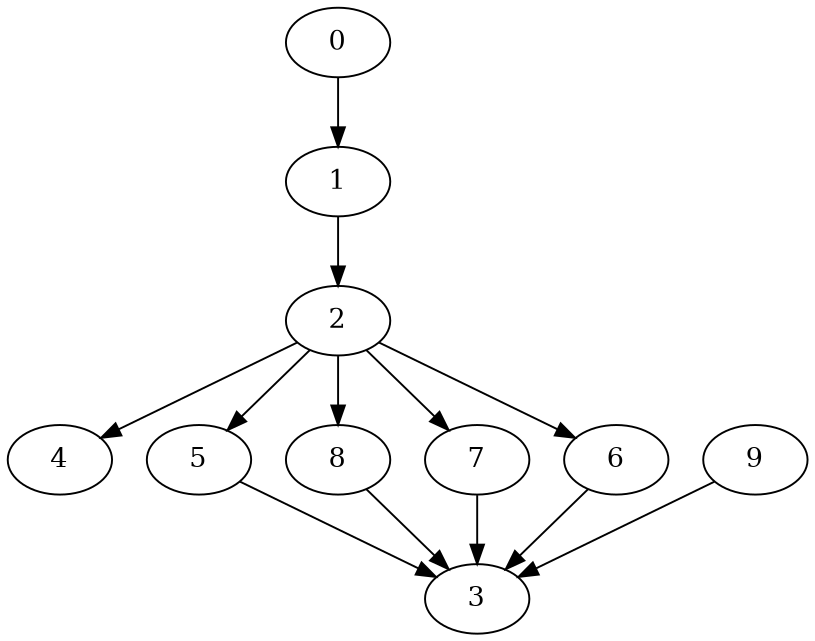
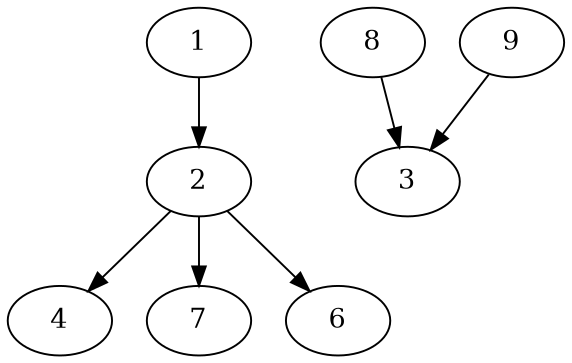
(338, 43) -> none
(338, 381) -> none
(199, 460) -> none
(477, 520) -> none
(554, 522) -> none
